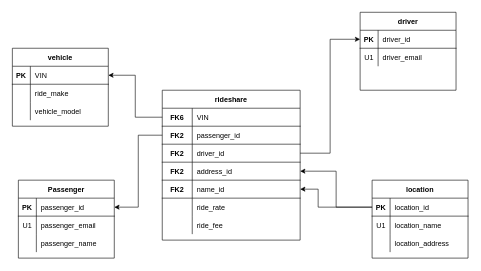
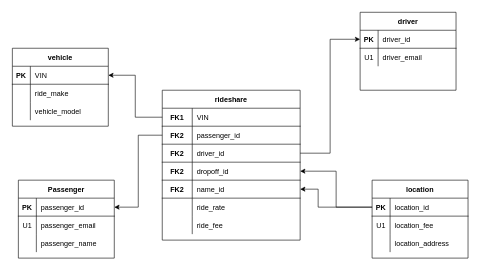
(177, 118) -> (177, 118)
(216, 172) -> (216, 172)
(419, 226) -> (417, 226)
